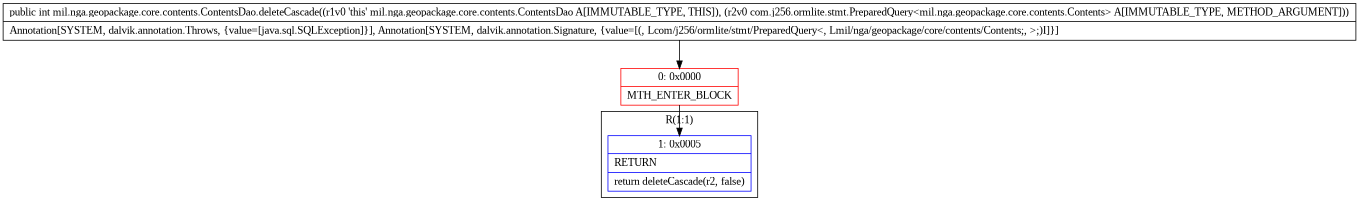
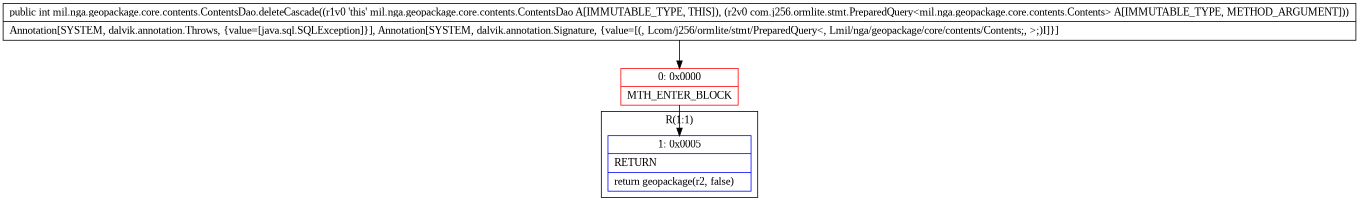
(680, 181) -> (674, 181)
